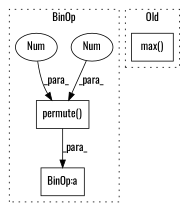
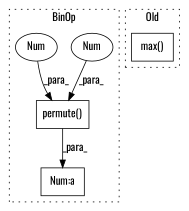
(63, 182) -> (63, 182)
